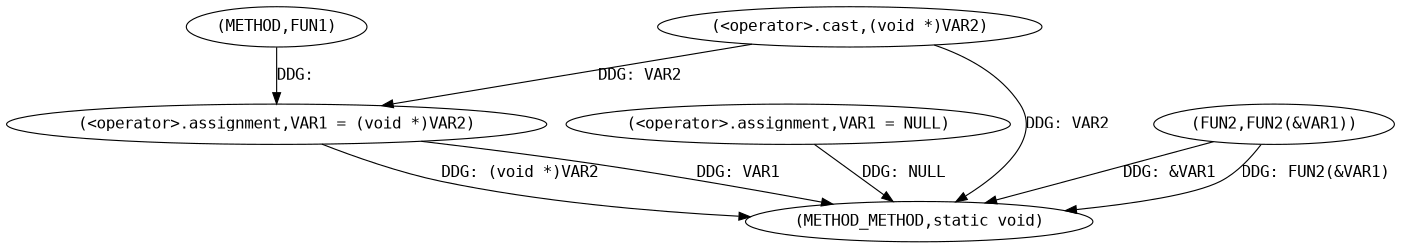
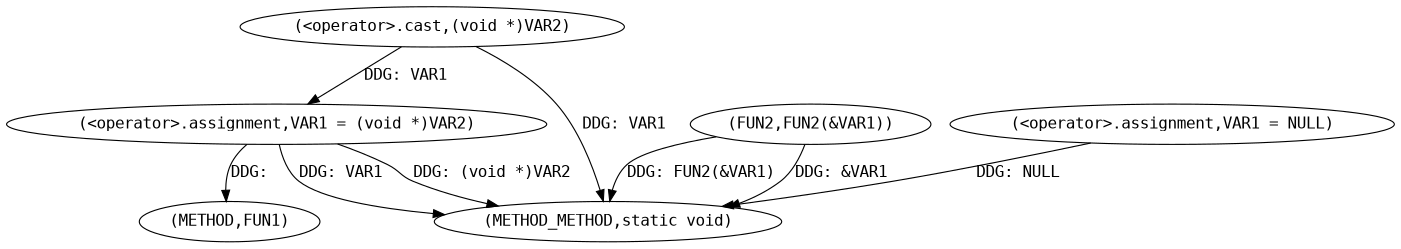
(277, 70) -> (231, 165)
(640, 76) -> (406, 76)
(1068, 124) -> (624, 124)
